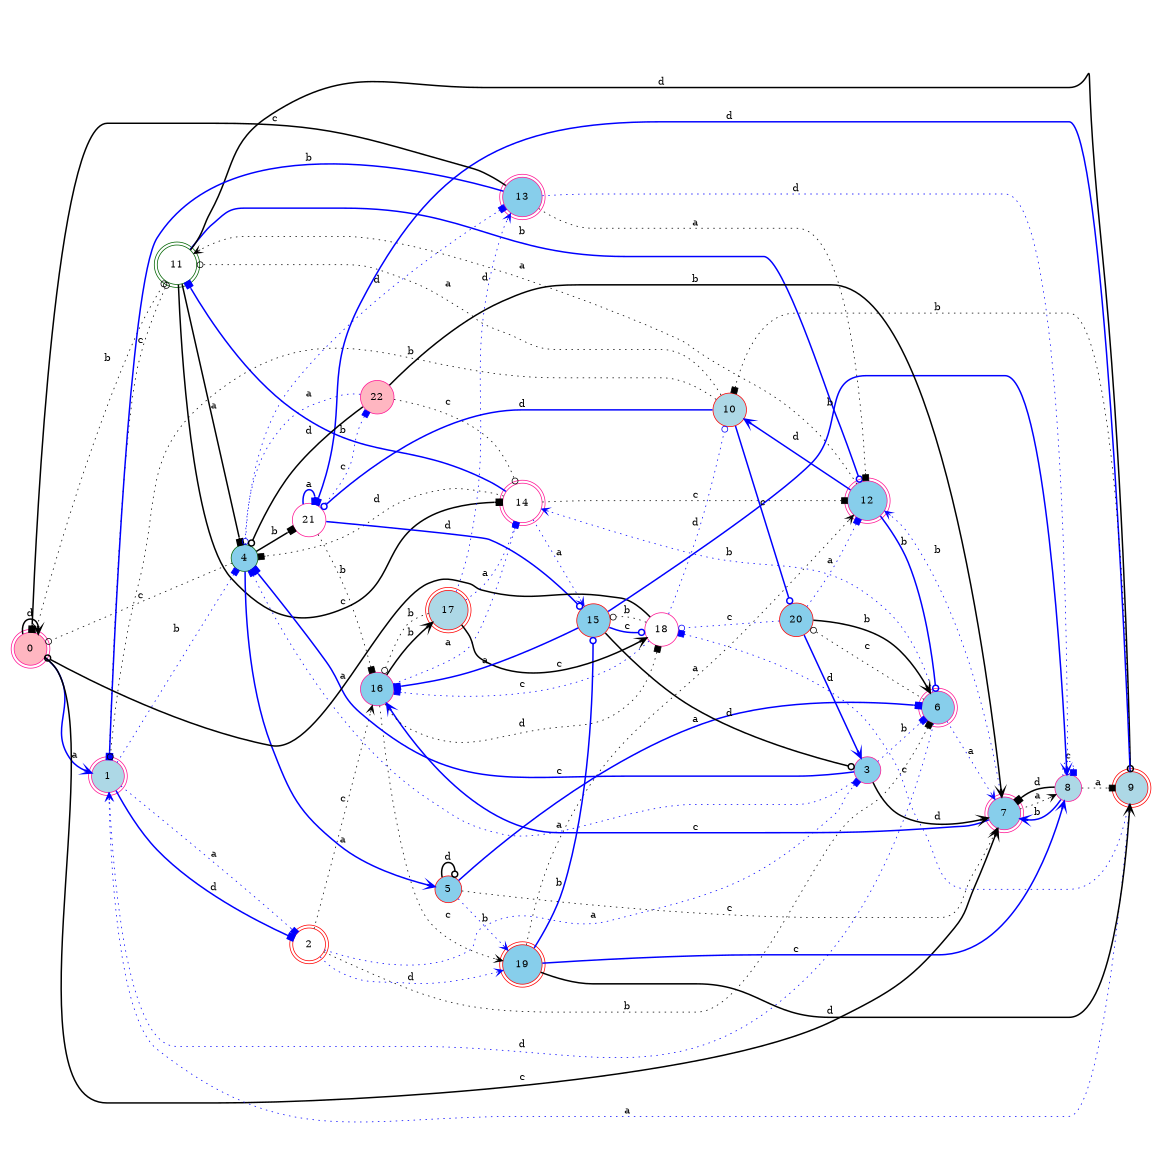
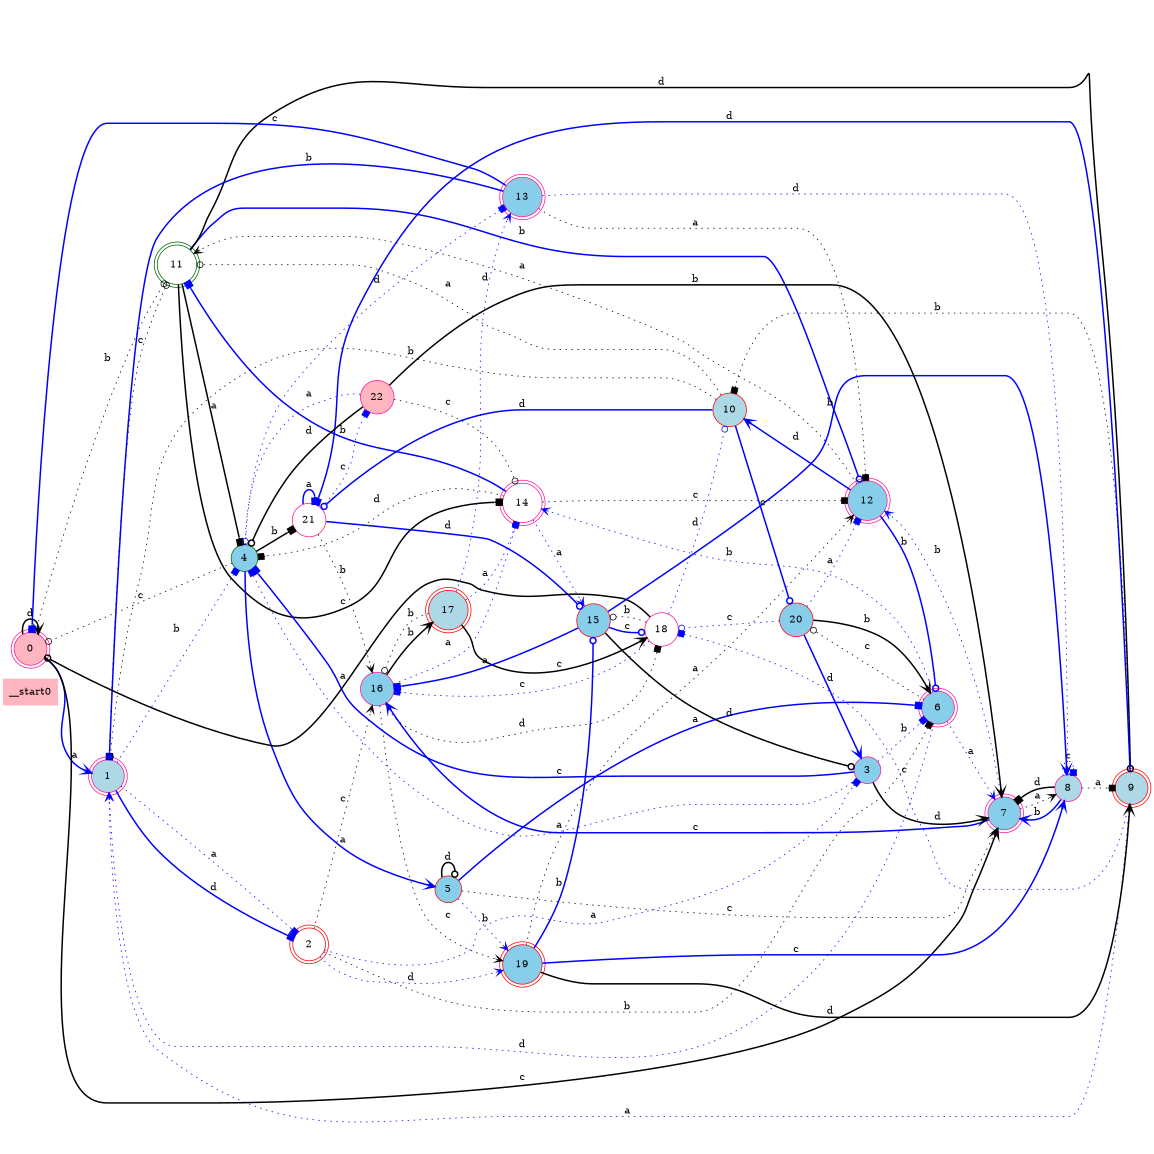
(81, 167) -> (81, 167)
(349, 598) -> (349, 598)
none -> (31, 692)
